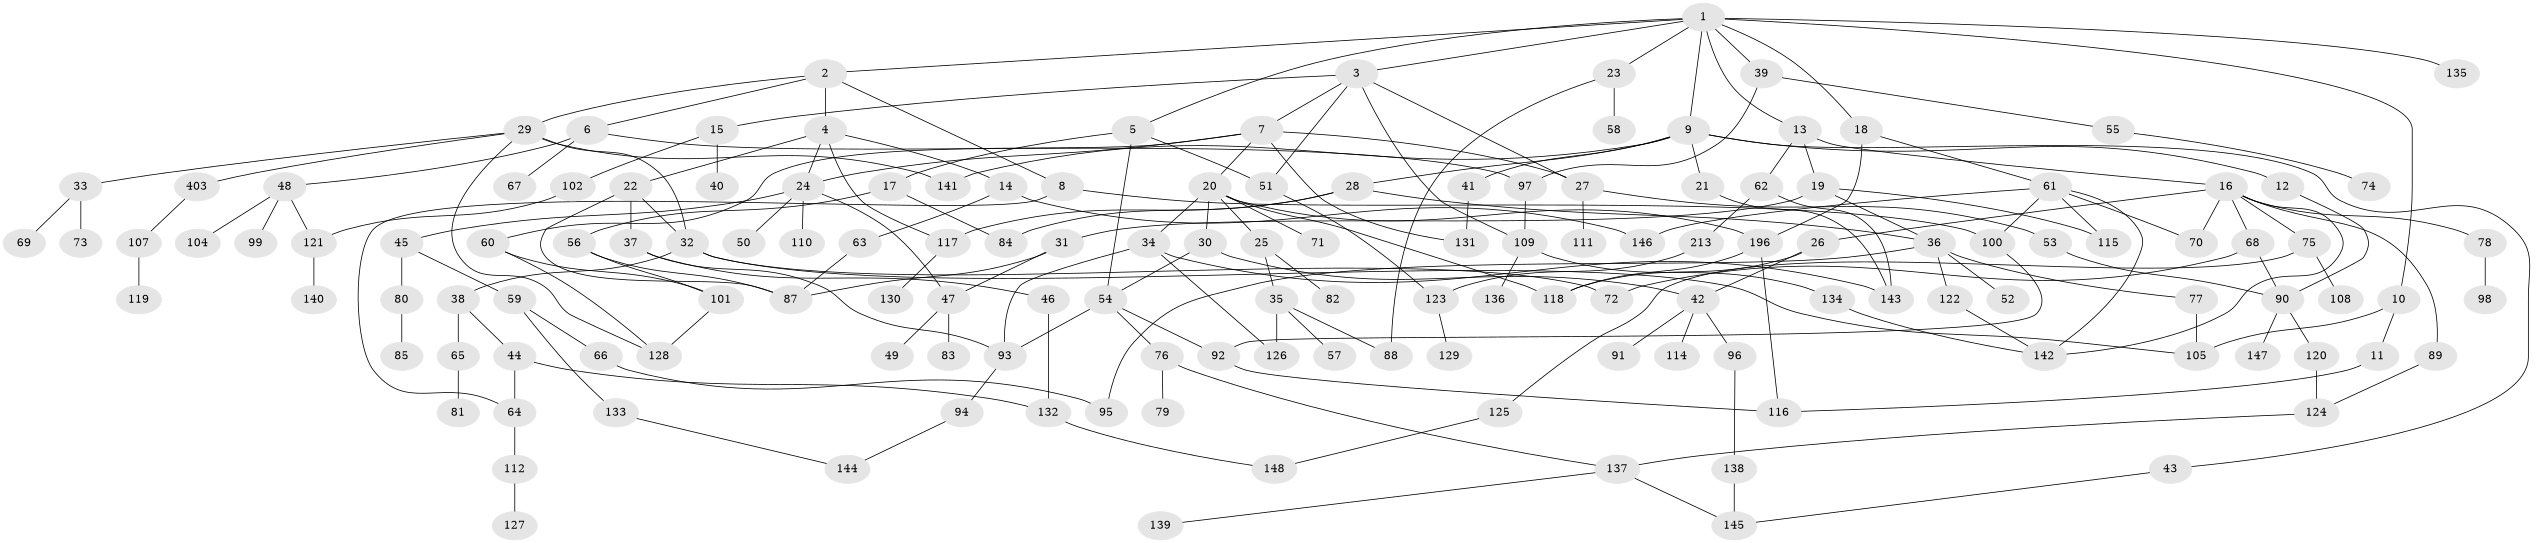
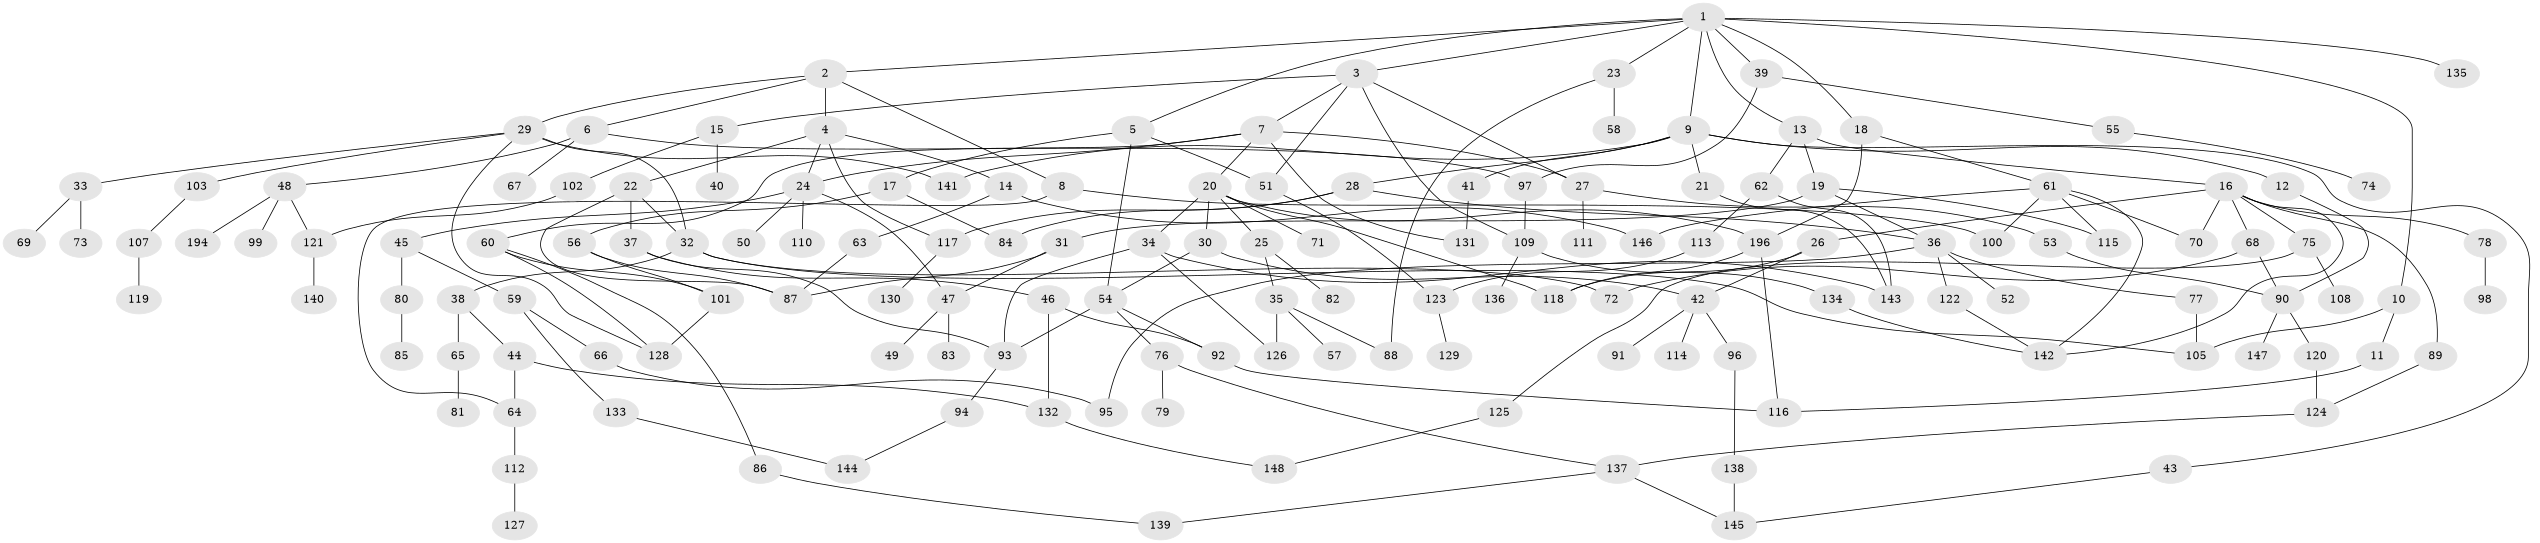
(197, 187) -> (197, 187)
(198, 243) -> (198, 243)
(1701, 243) -> (1701, 243)
(1673, 336) -> (1123, 326)
none -> (760, 469)
